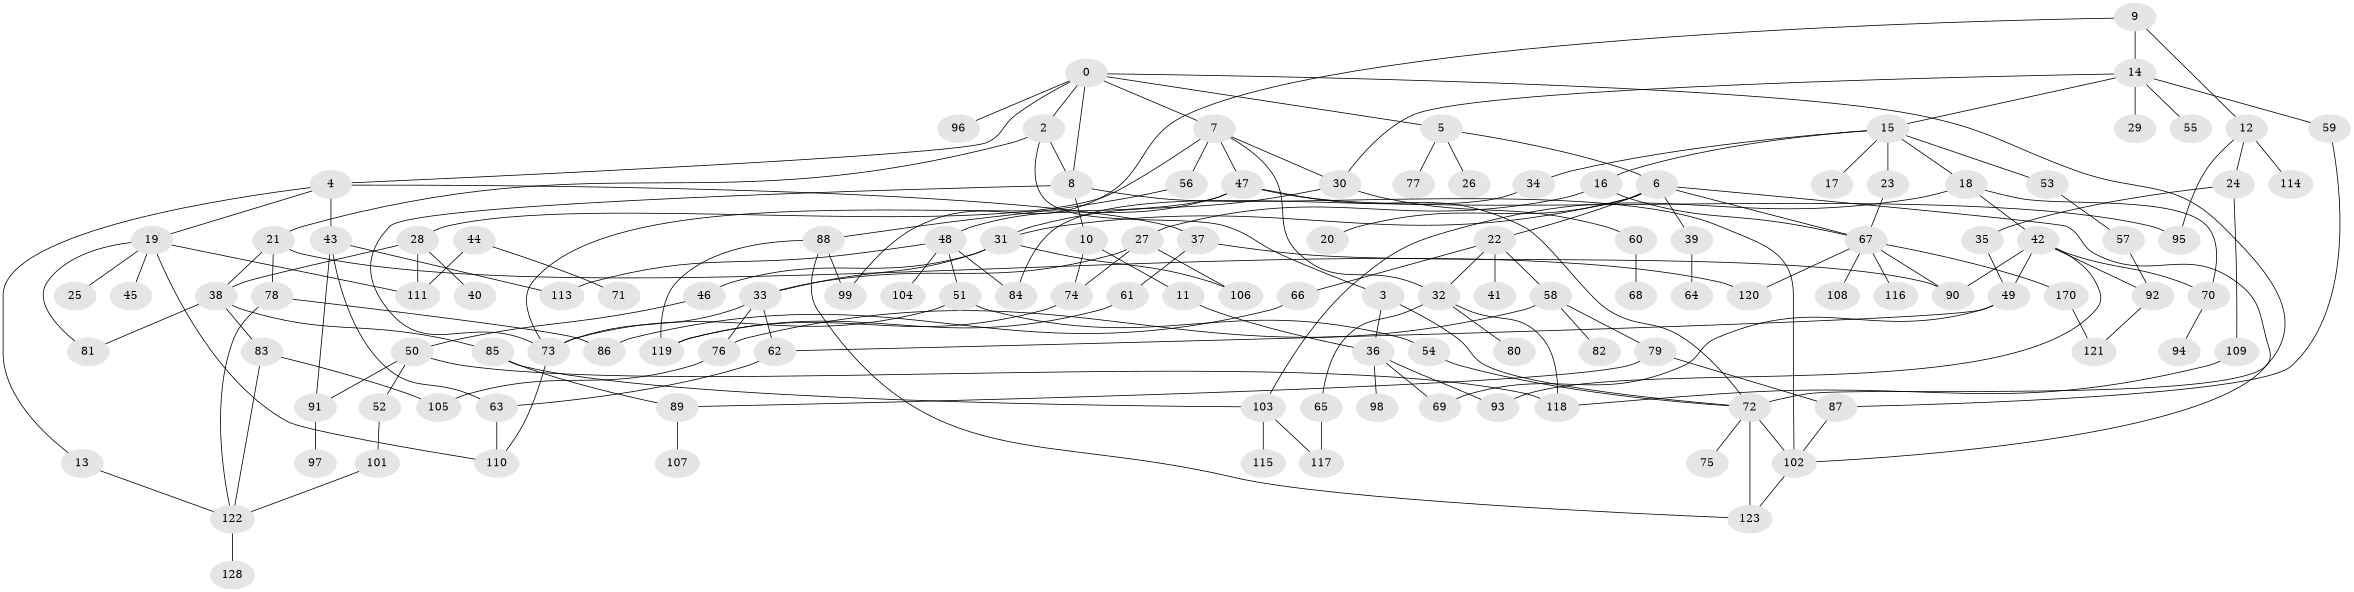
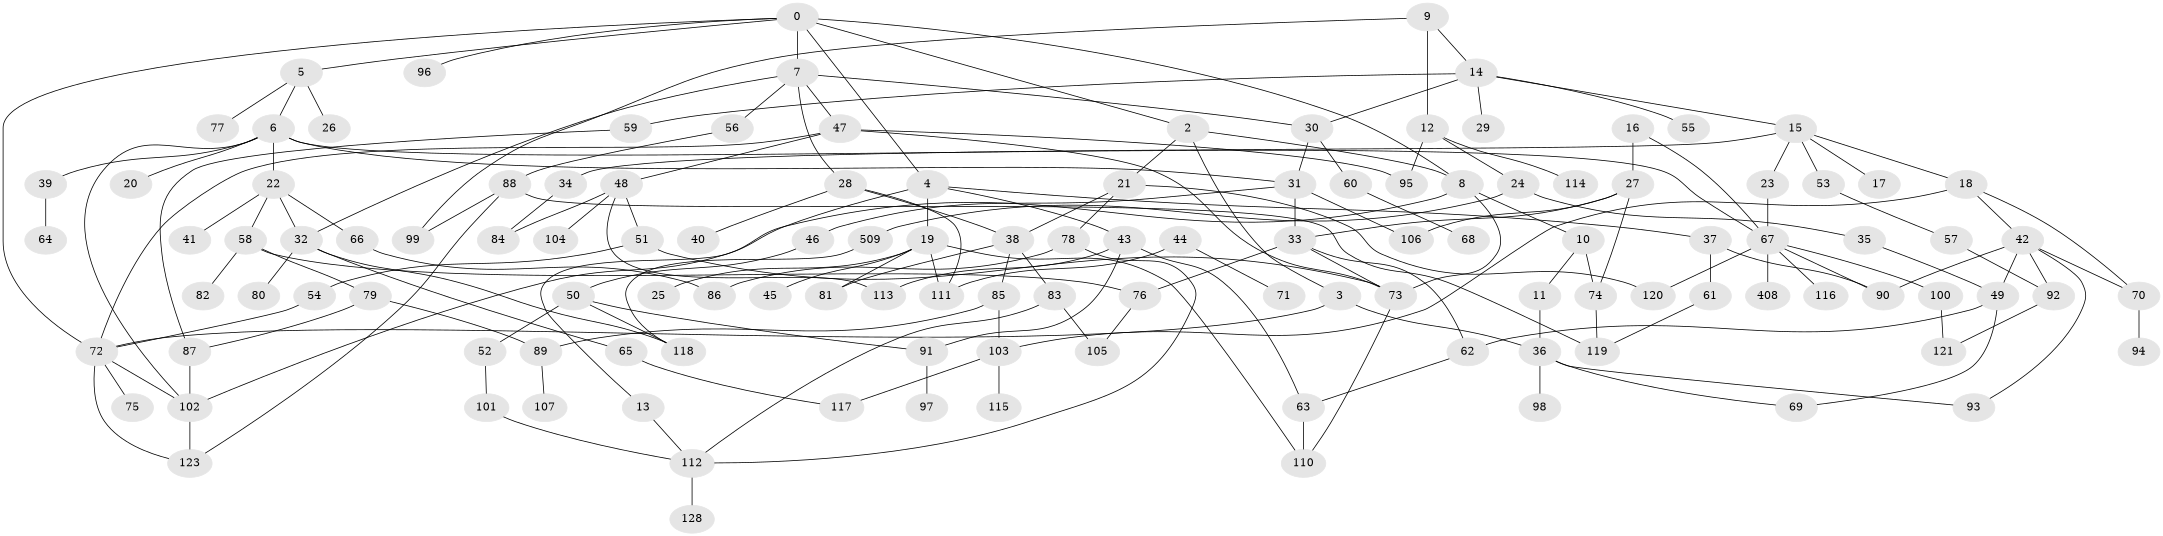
(1703, 152) -> none
(1838, 296) -> (1768, 296)
(2066, 296) -> (1941, 296)
(2237, 352) -> (870, 240)
(232, 519) -> (692, 463)
